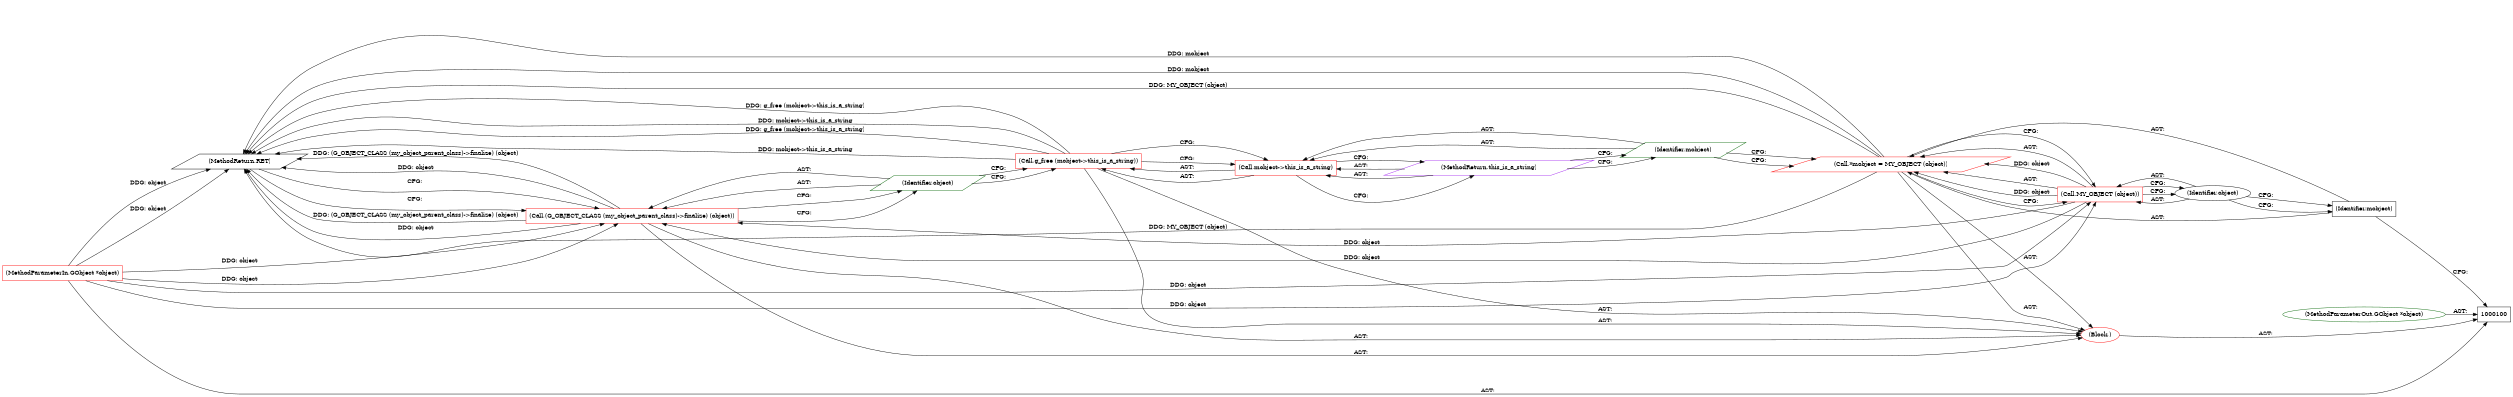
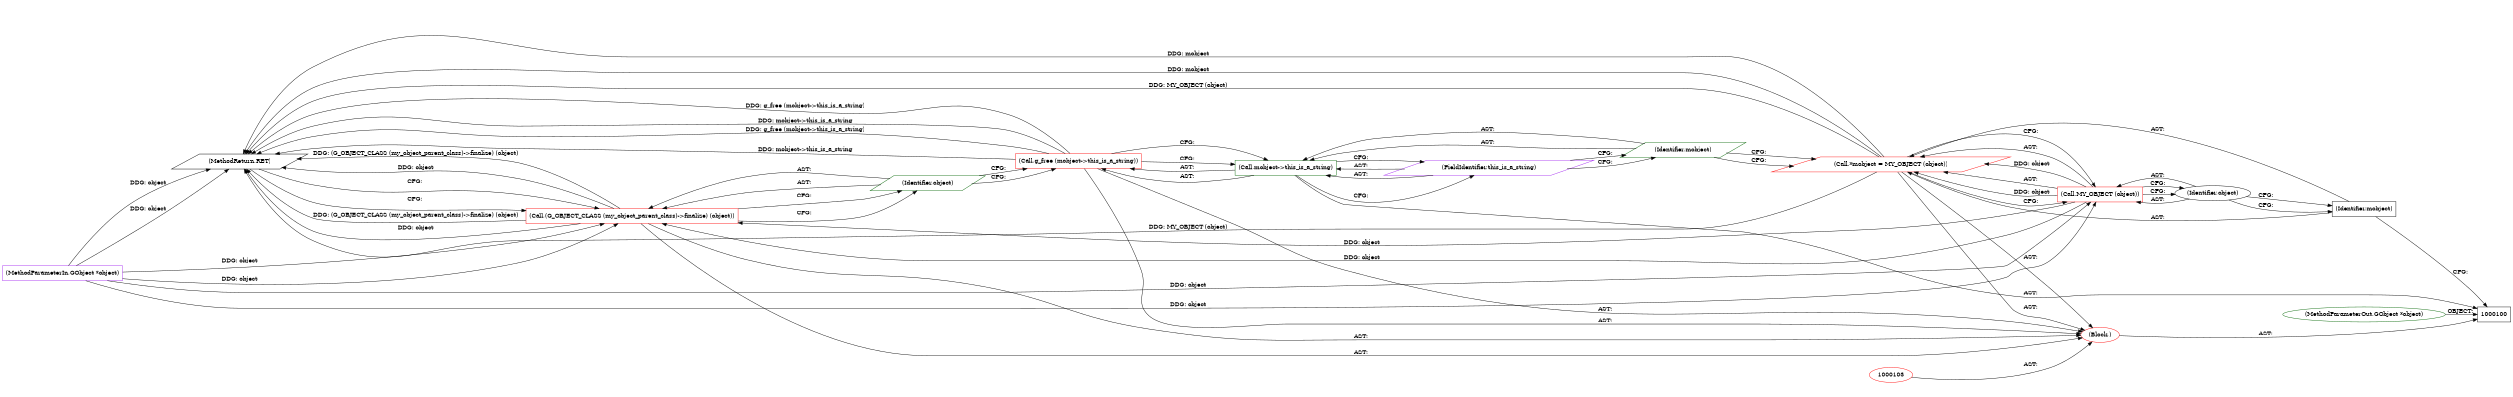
(1286, 168) -> (1286, 168)
(1489, 168) -> (1489, 168)
(62, 273) -> (62, 273)
(2461, 311) -> (2461, 311)
none -> (1891, 375)
(1267, 394) -> (1880, 266)
